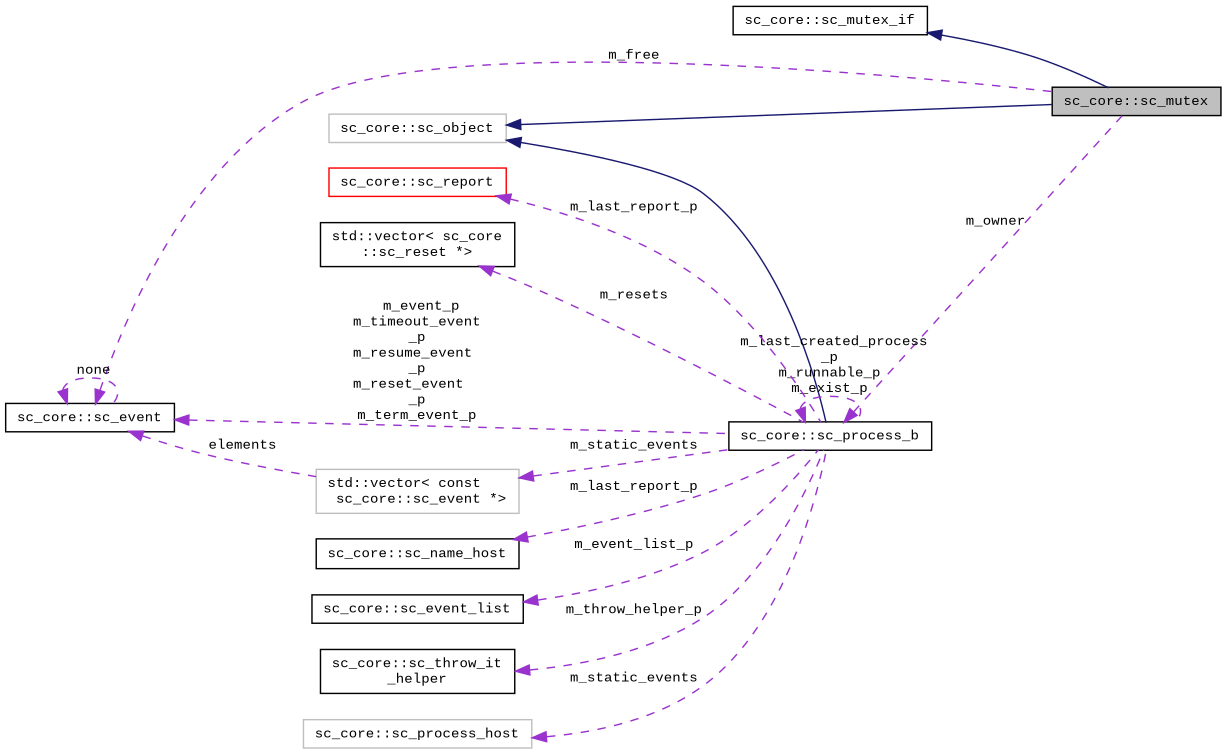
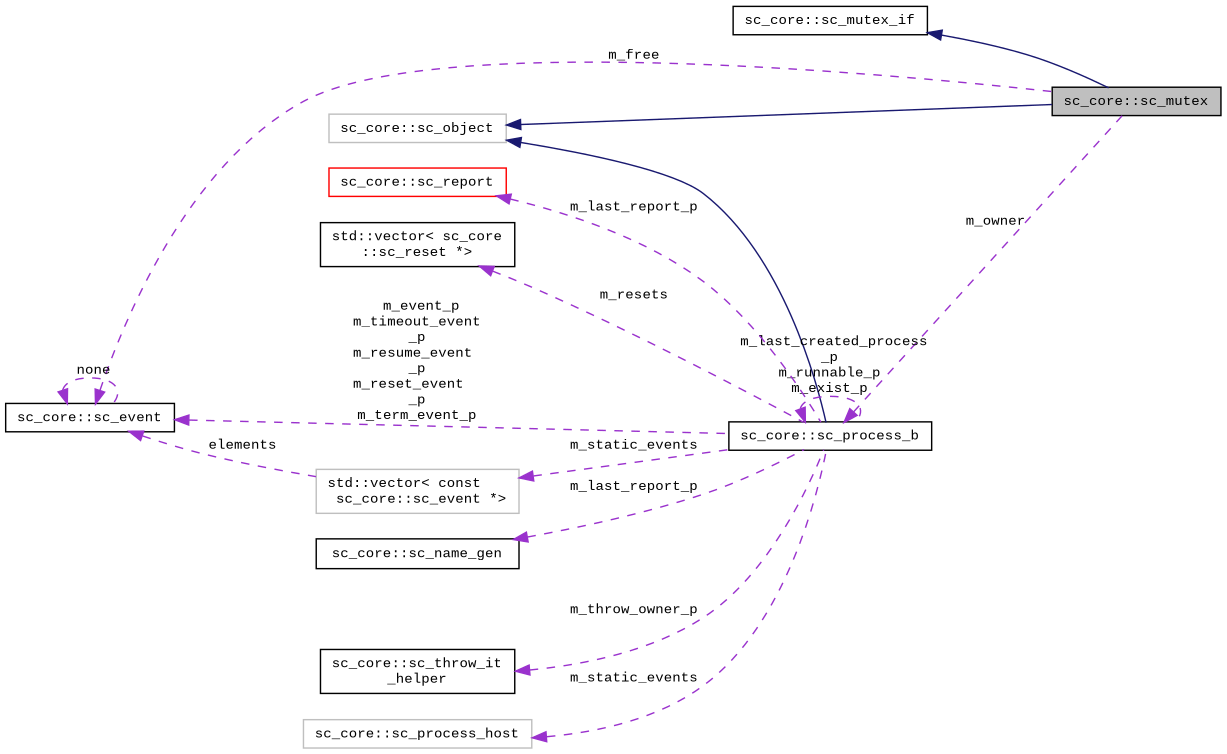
(418, 554) -> (418, 554)
(418, 609) -> none
(630, 610) -> (630, 610)
